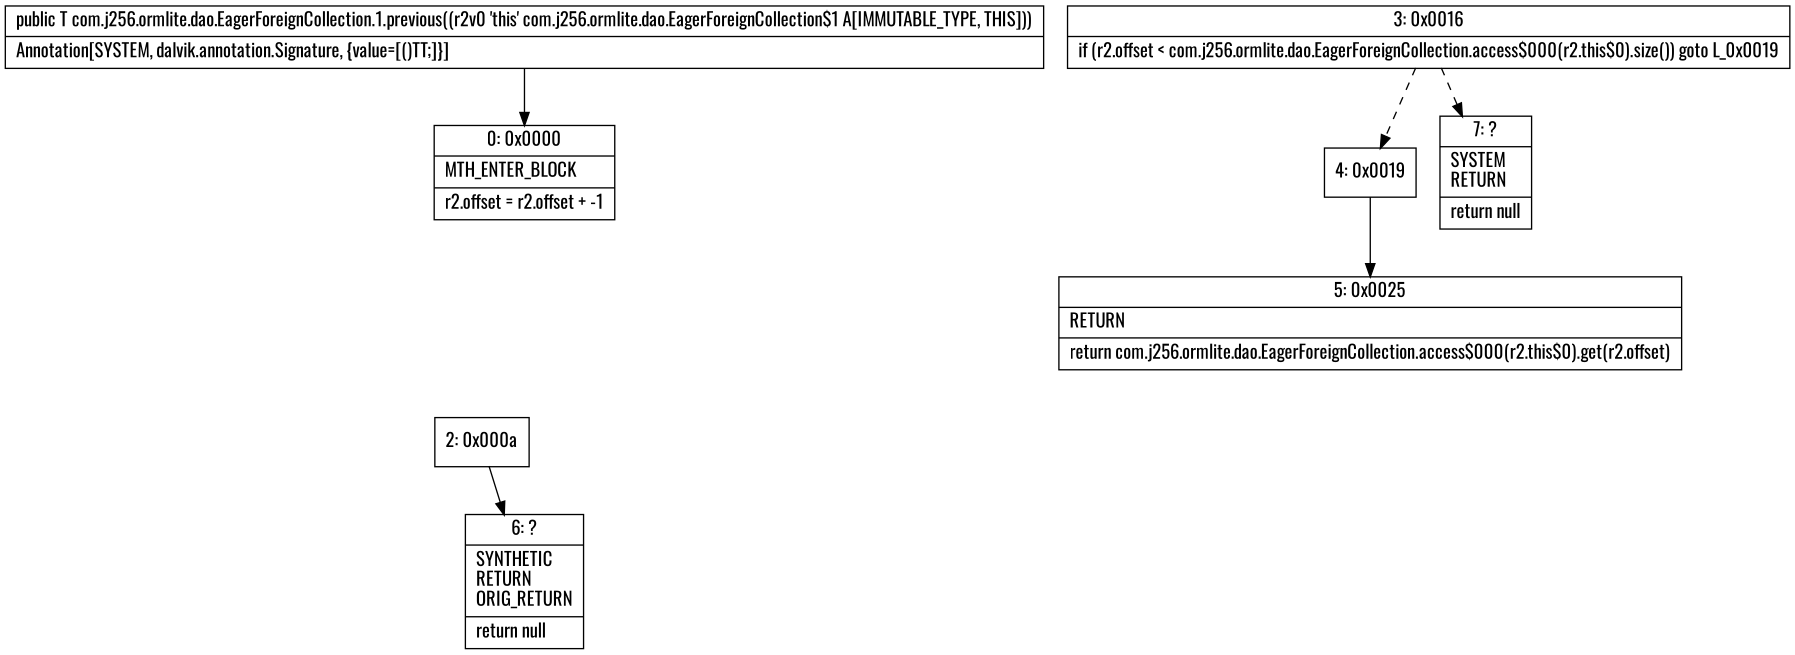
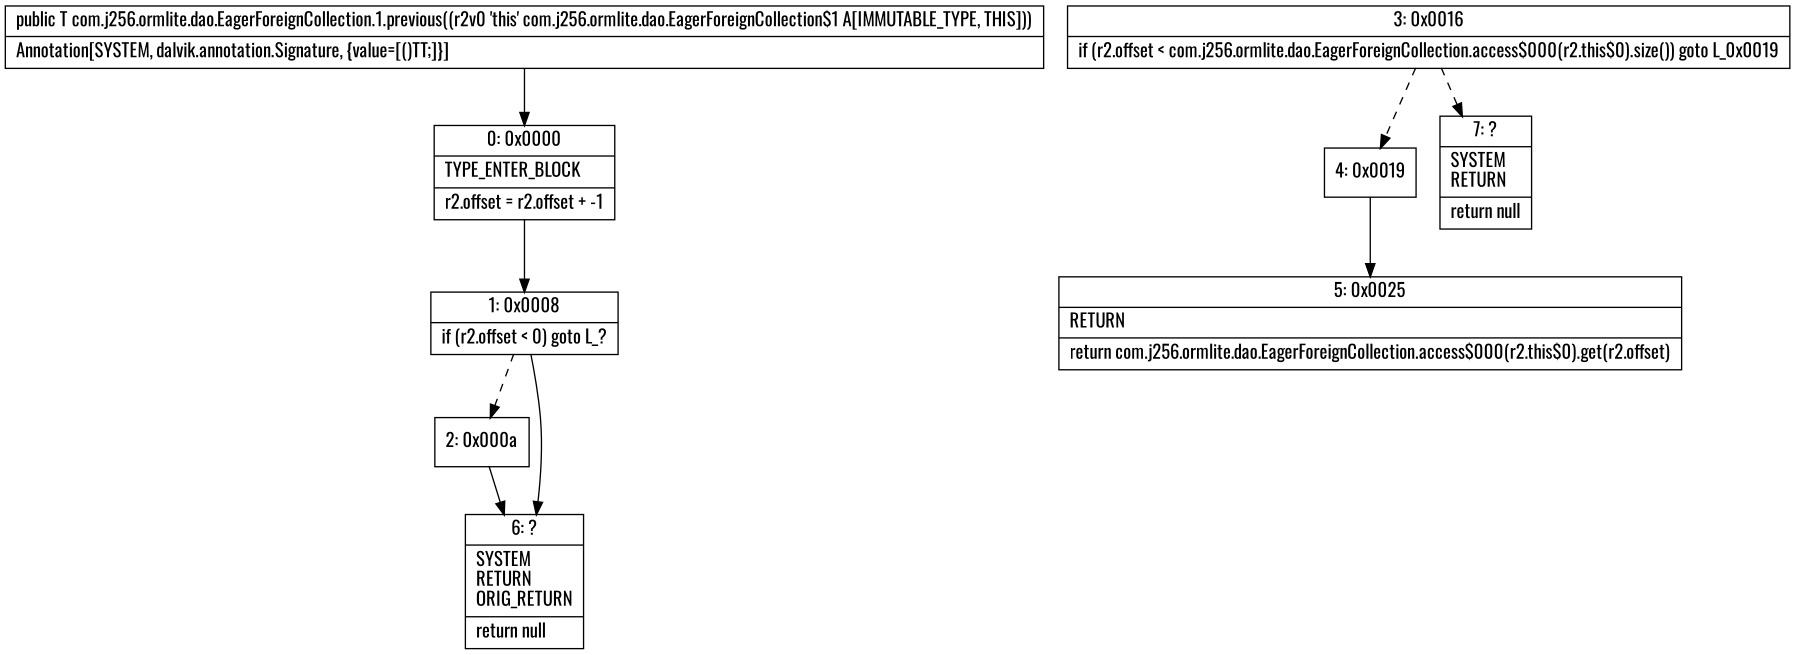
(511, 171) -> (513, 171)
none -> (524, 323)
(515, 560) -> (504, 560)
